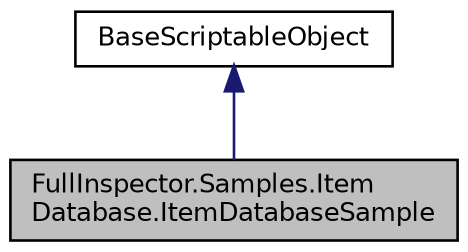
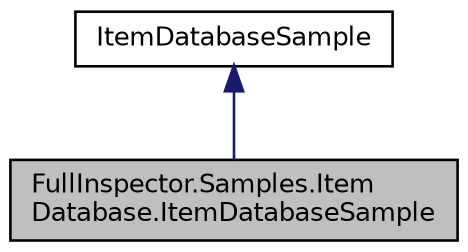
(234, 39) -> (234, 39)
